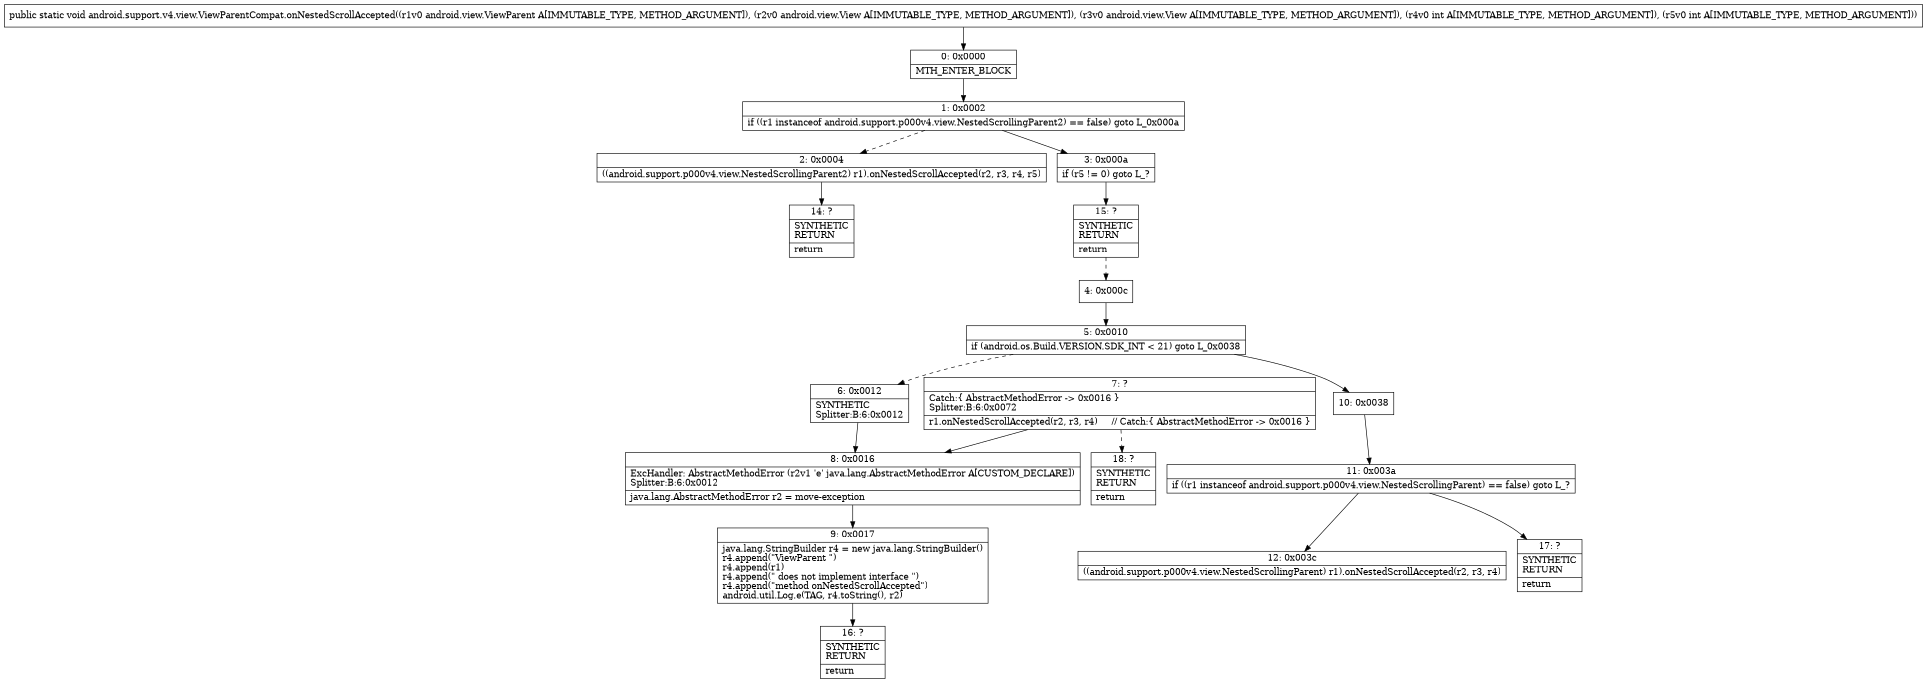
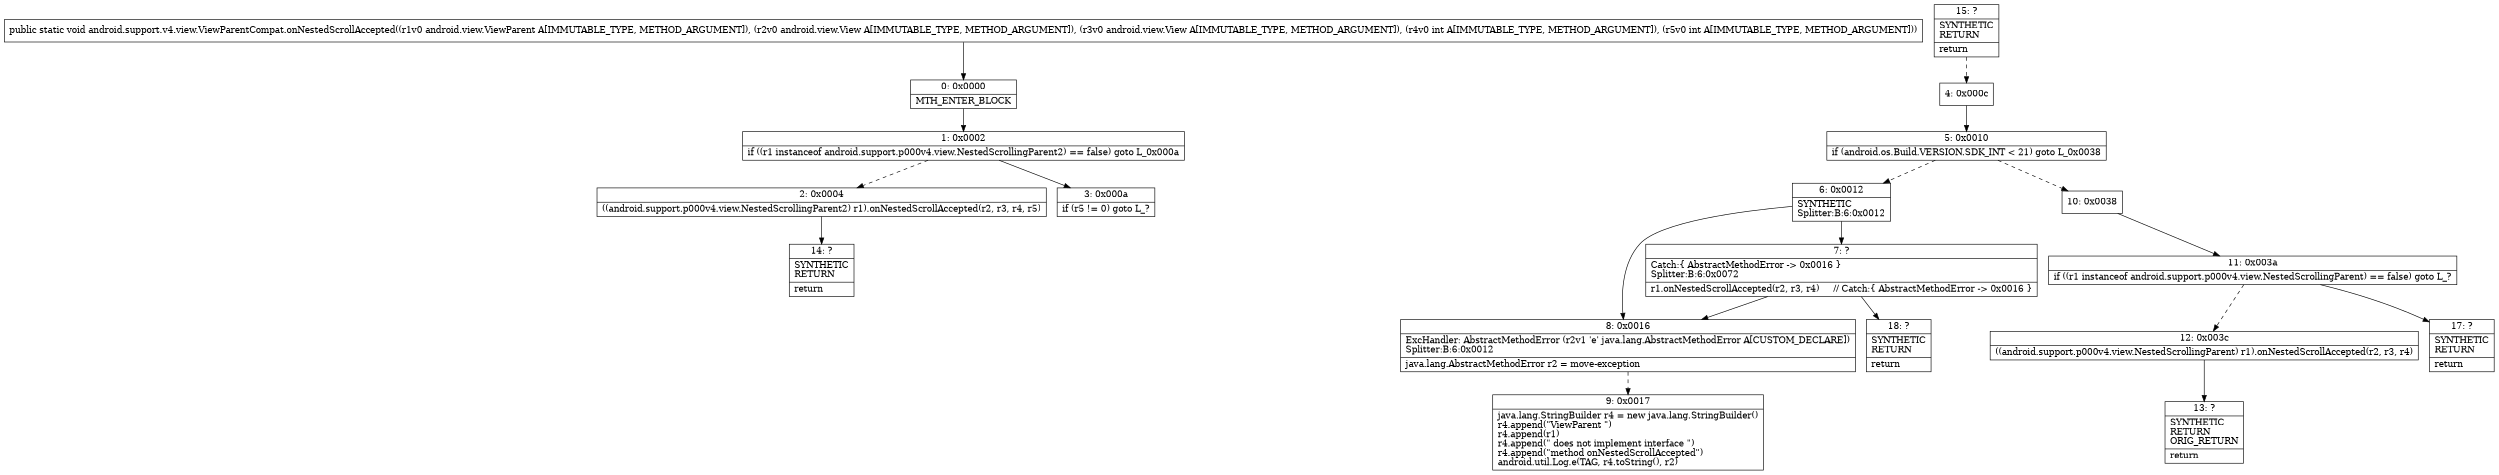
(1106, 190) -> none
none -> (1841, 230)
(1290, 367) -> (2030, 174)
none -> (2204, 432)
(1121, 438) -> (1868, 305)
(853, 513) -> (1628, 380)
(1334, 520) -> (2230, 305)
(853, 652) -> none
